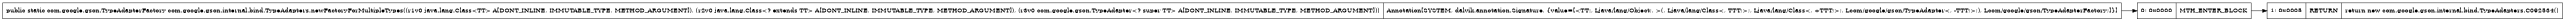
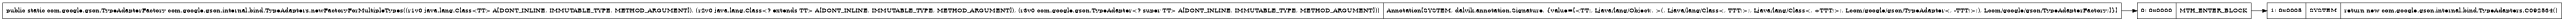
(2324, 11) -> (2323, 11)
